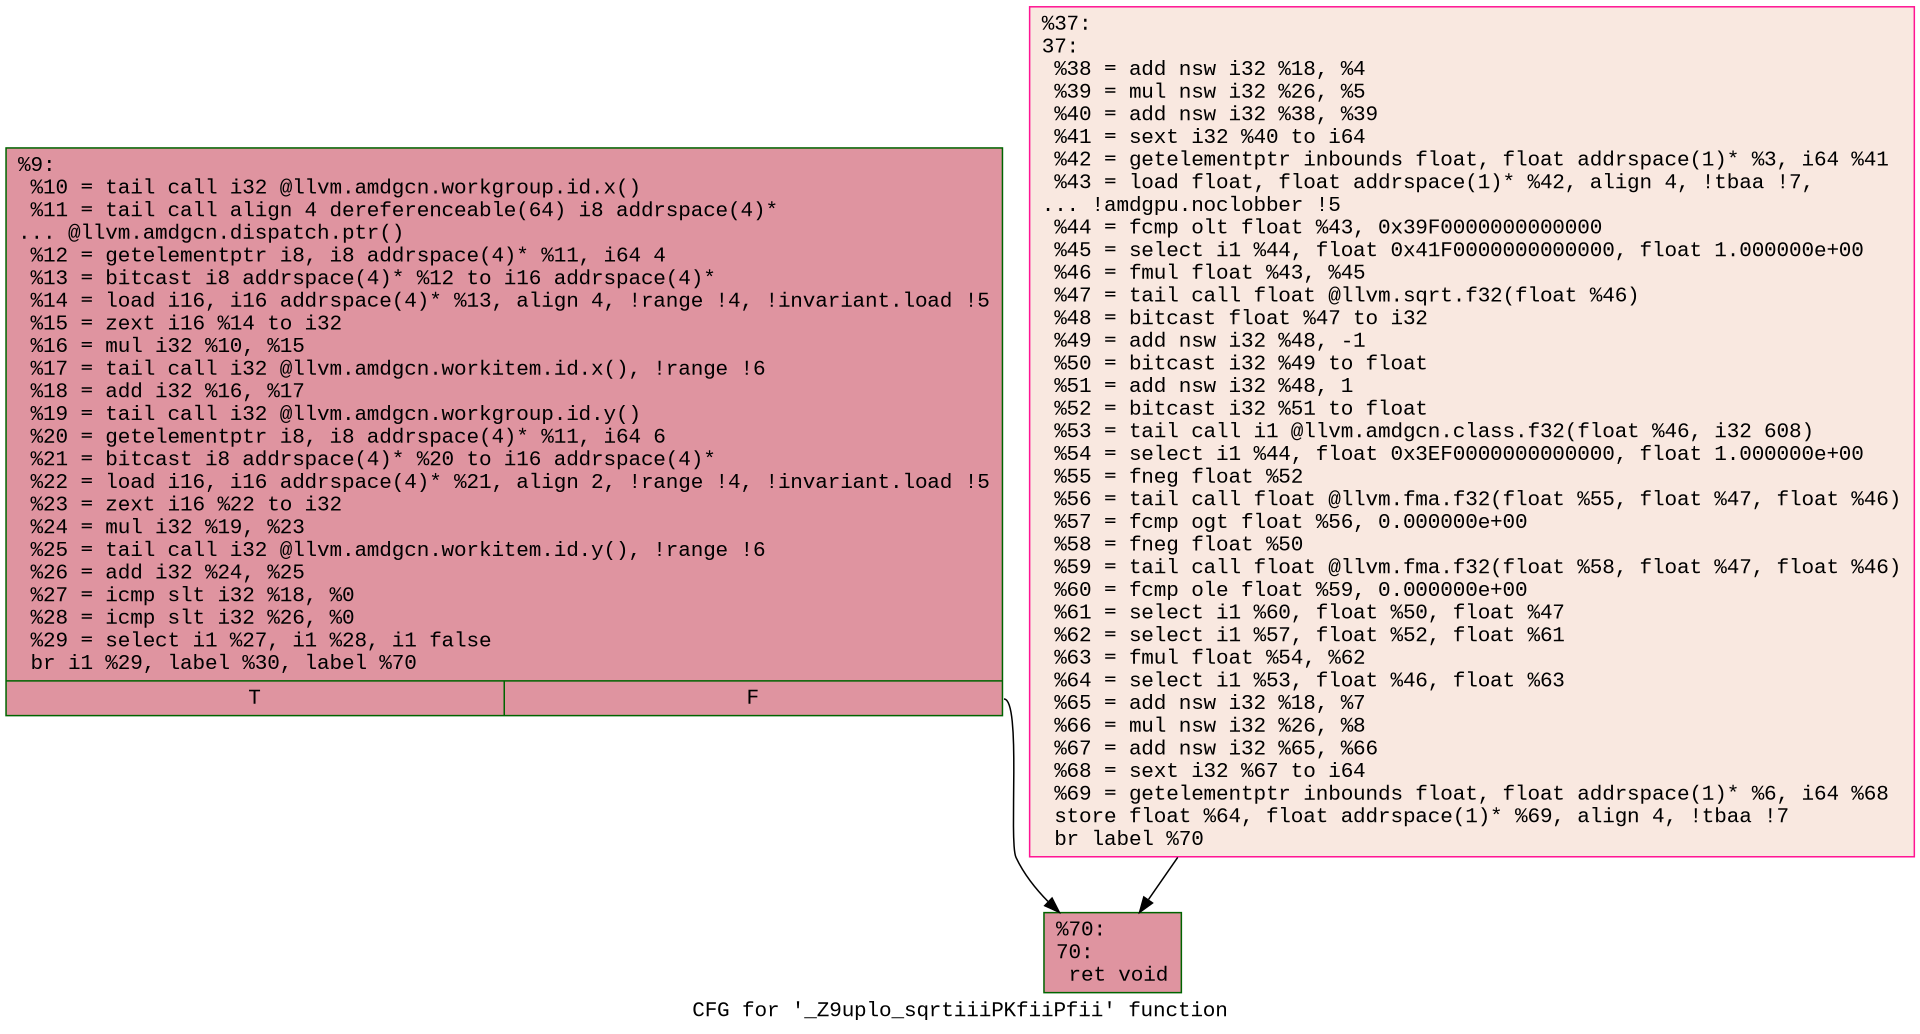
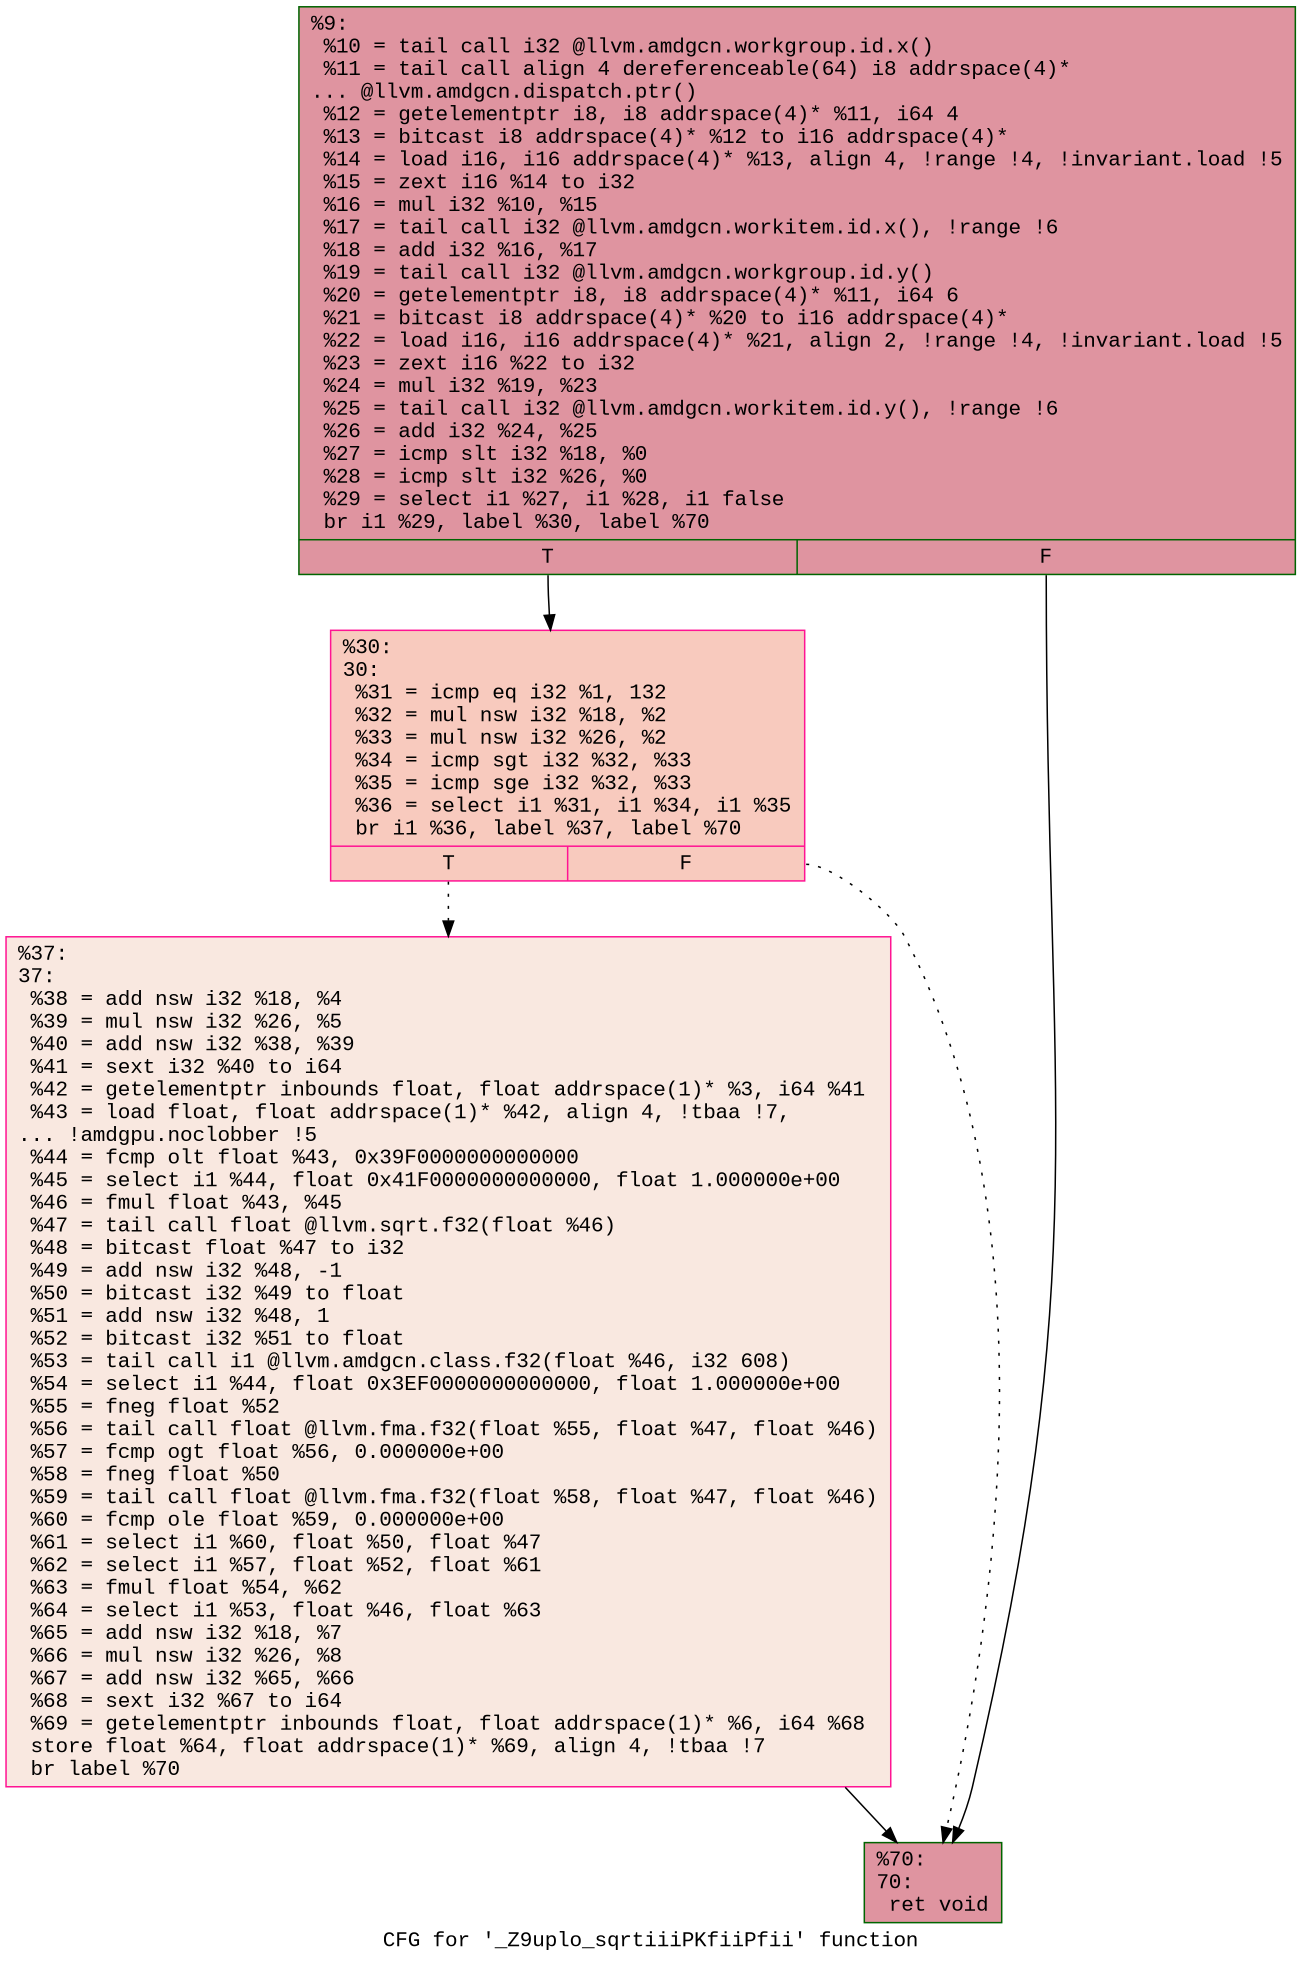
none -> (568, 756)
